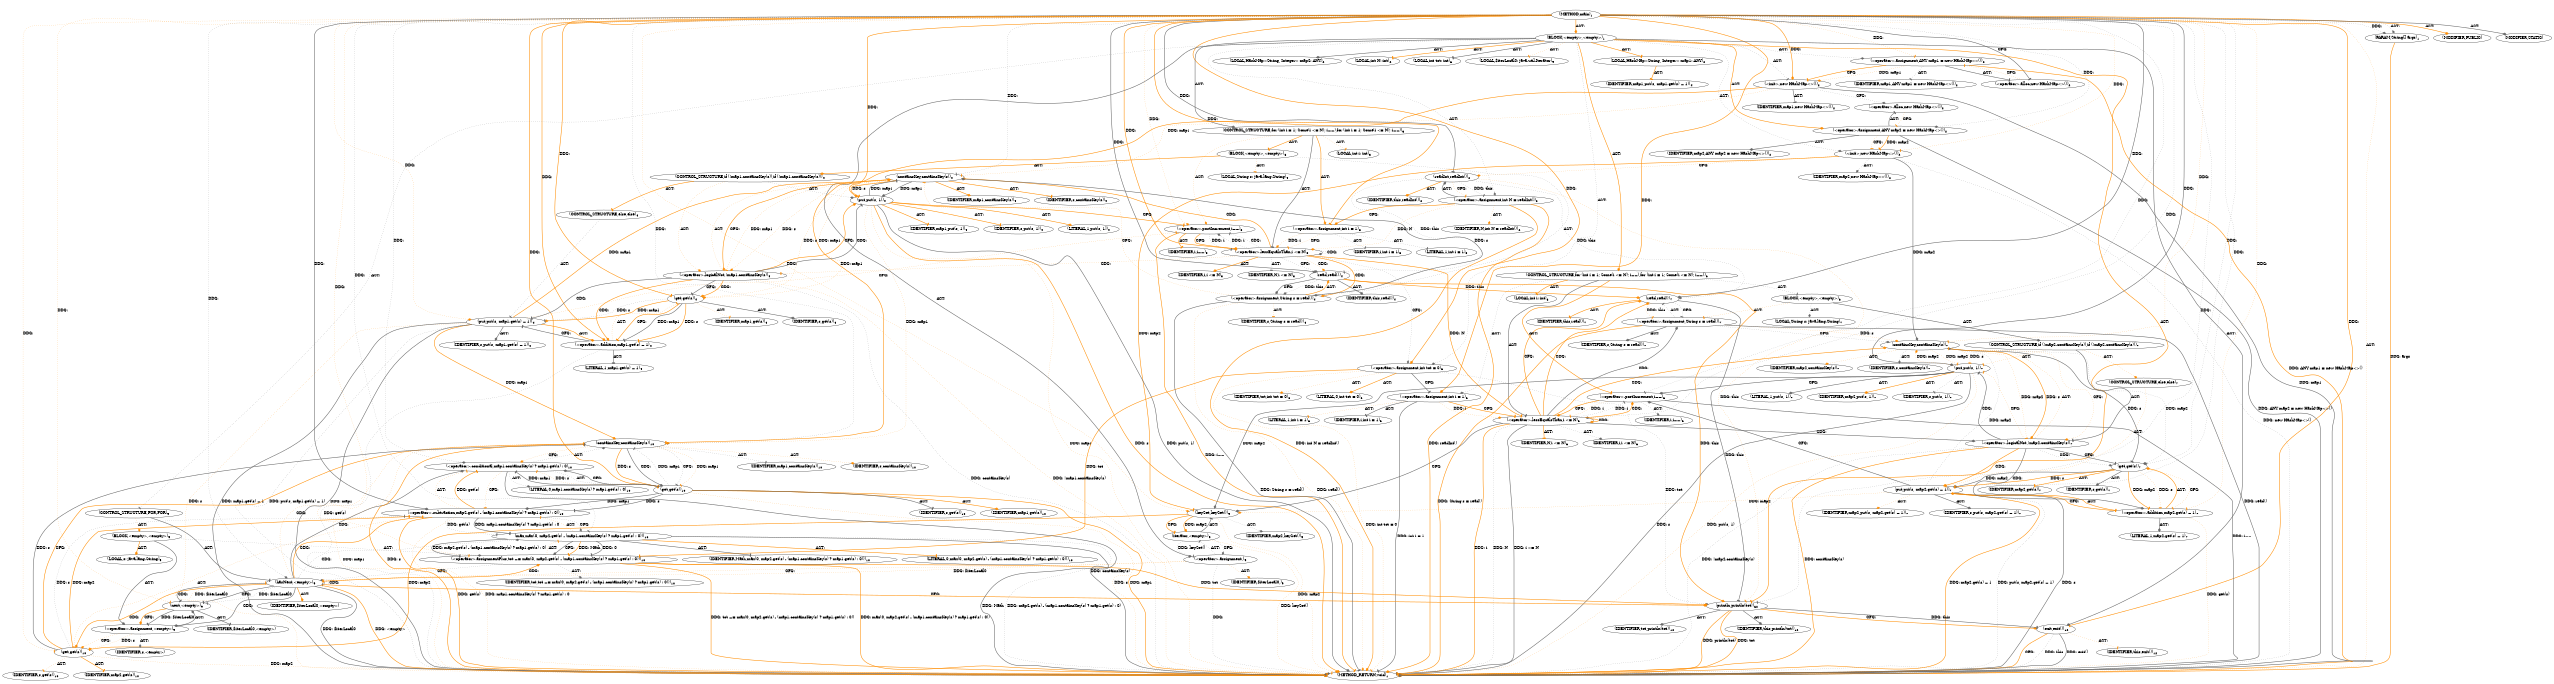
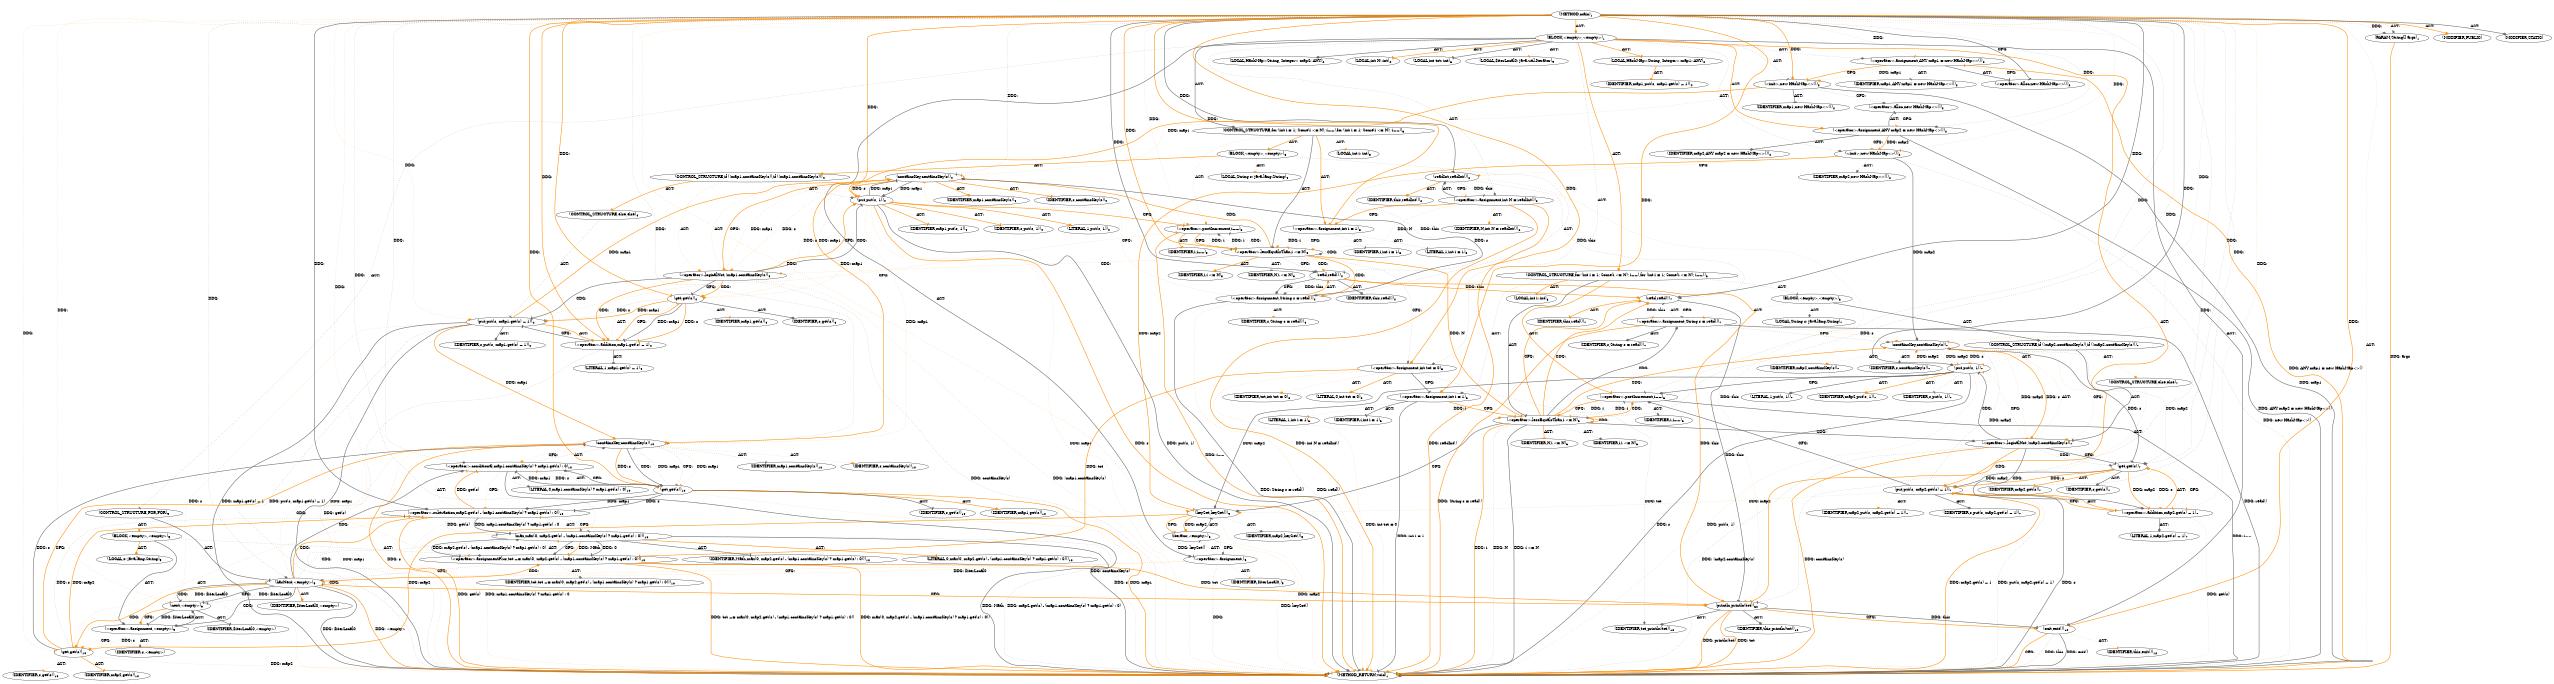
(1641, 428) -> (1617, 418)
(1238, 571) -> (1238, 571)
